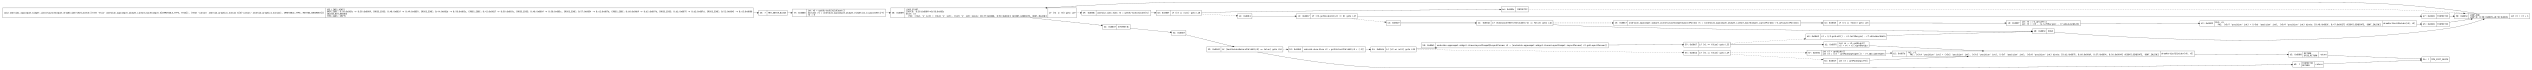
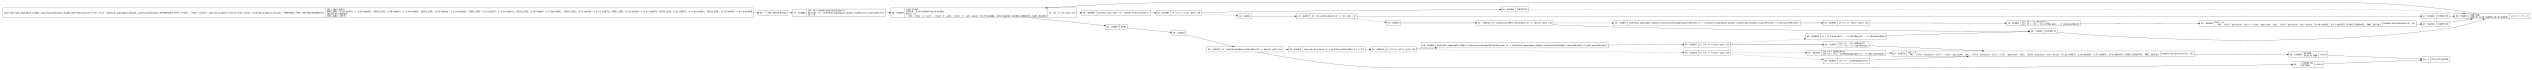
(1123, 27) -> (1123, 27)
(2051, 31) -> (2051, 31)
